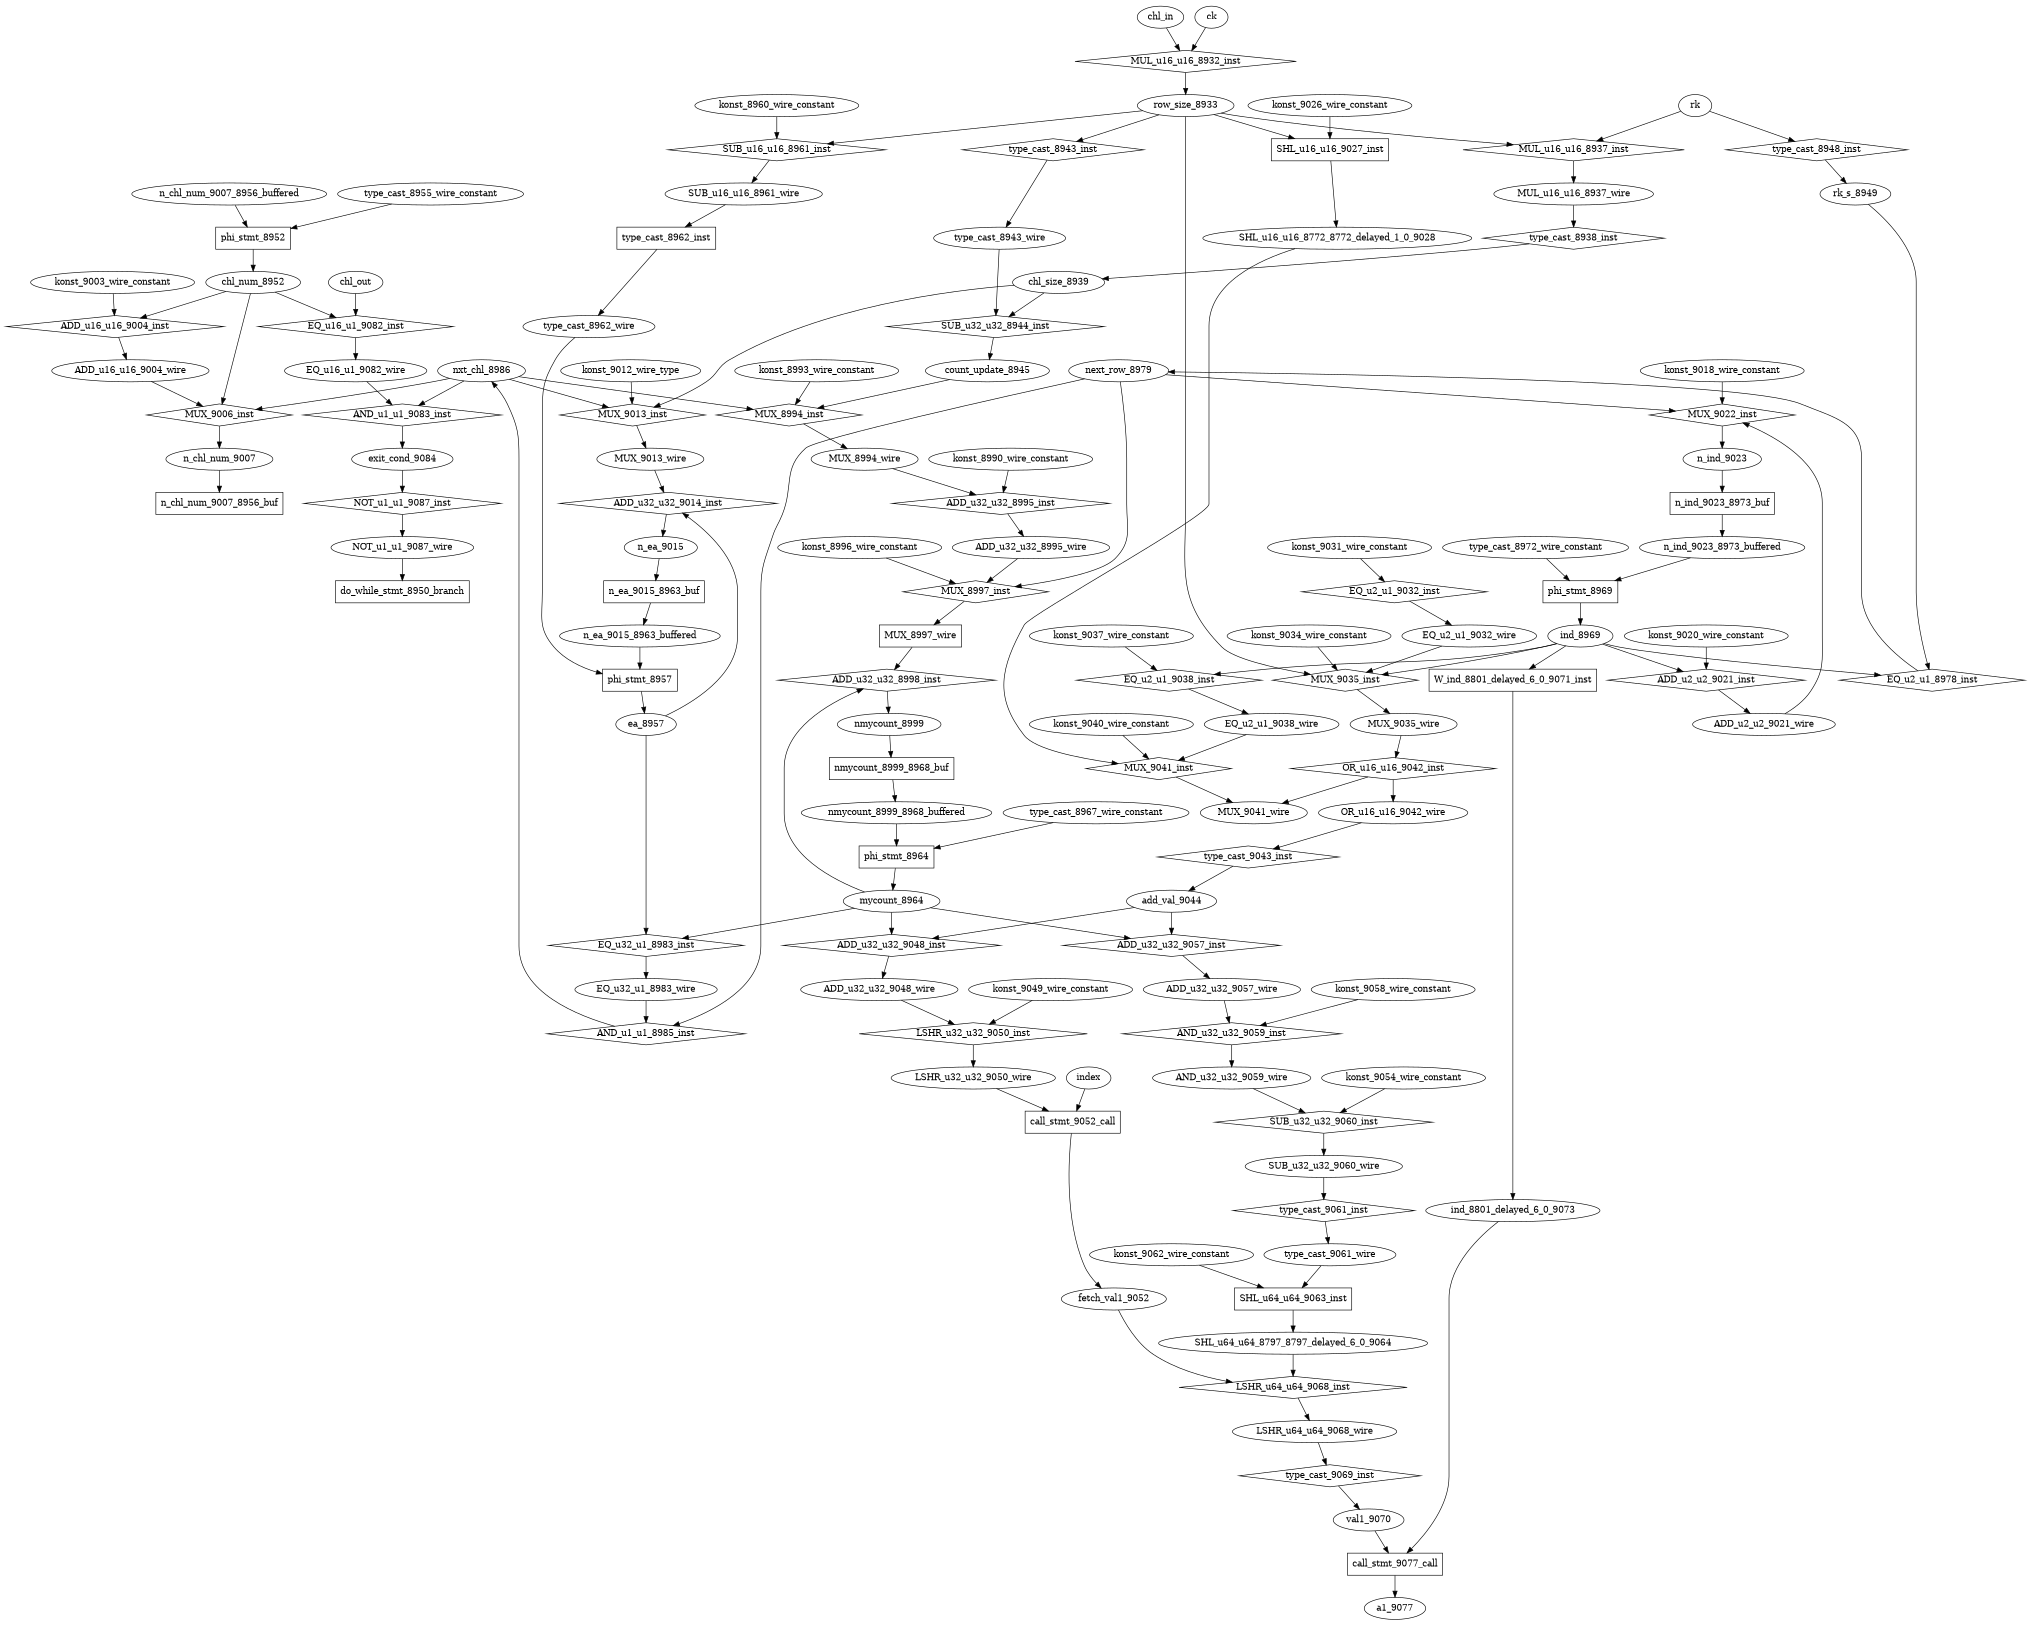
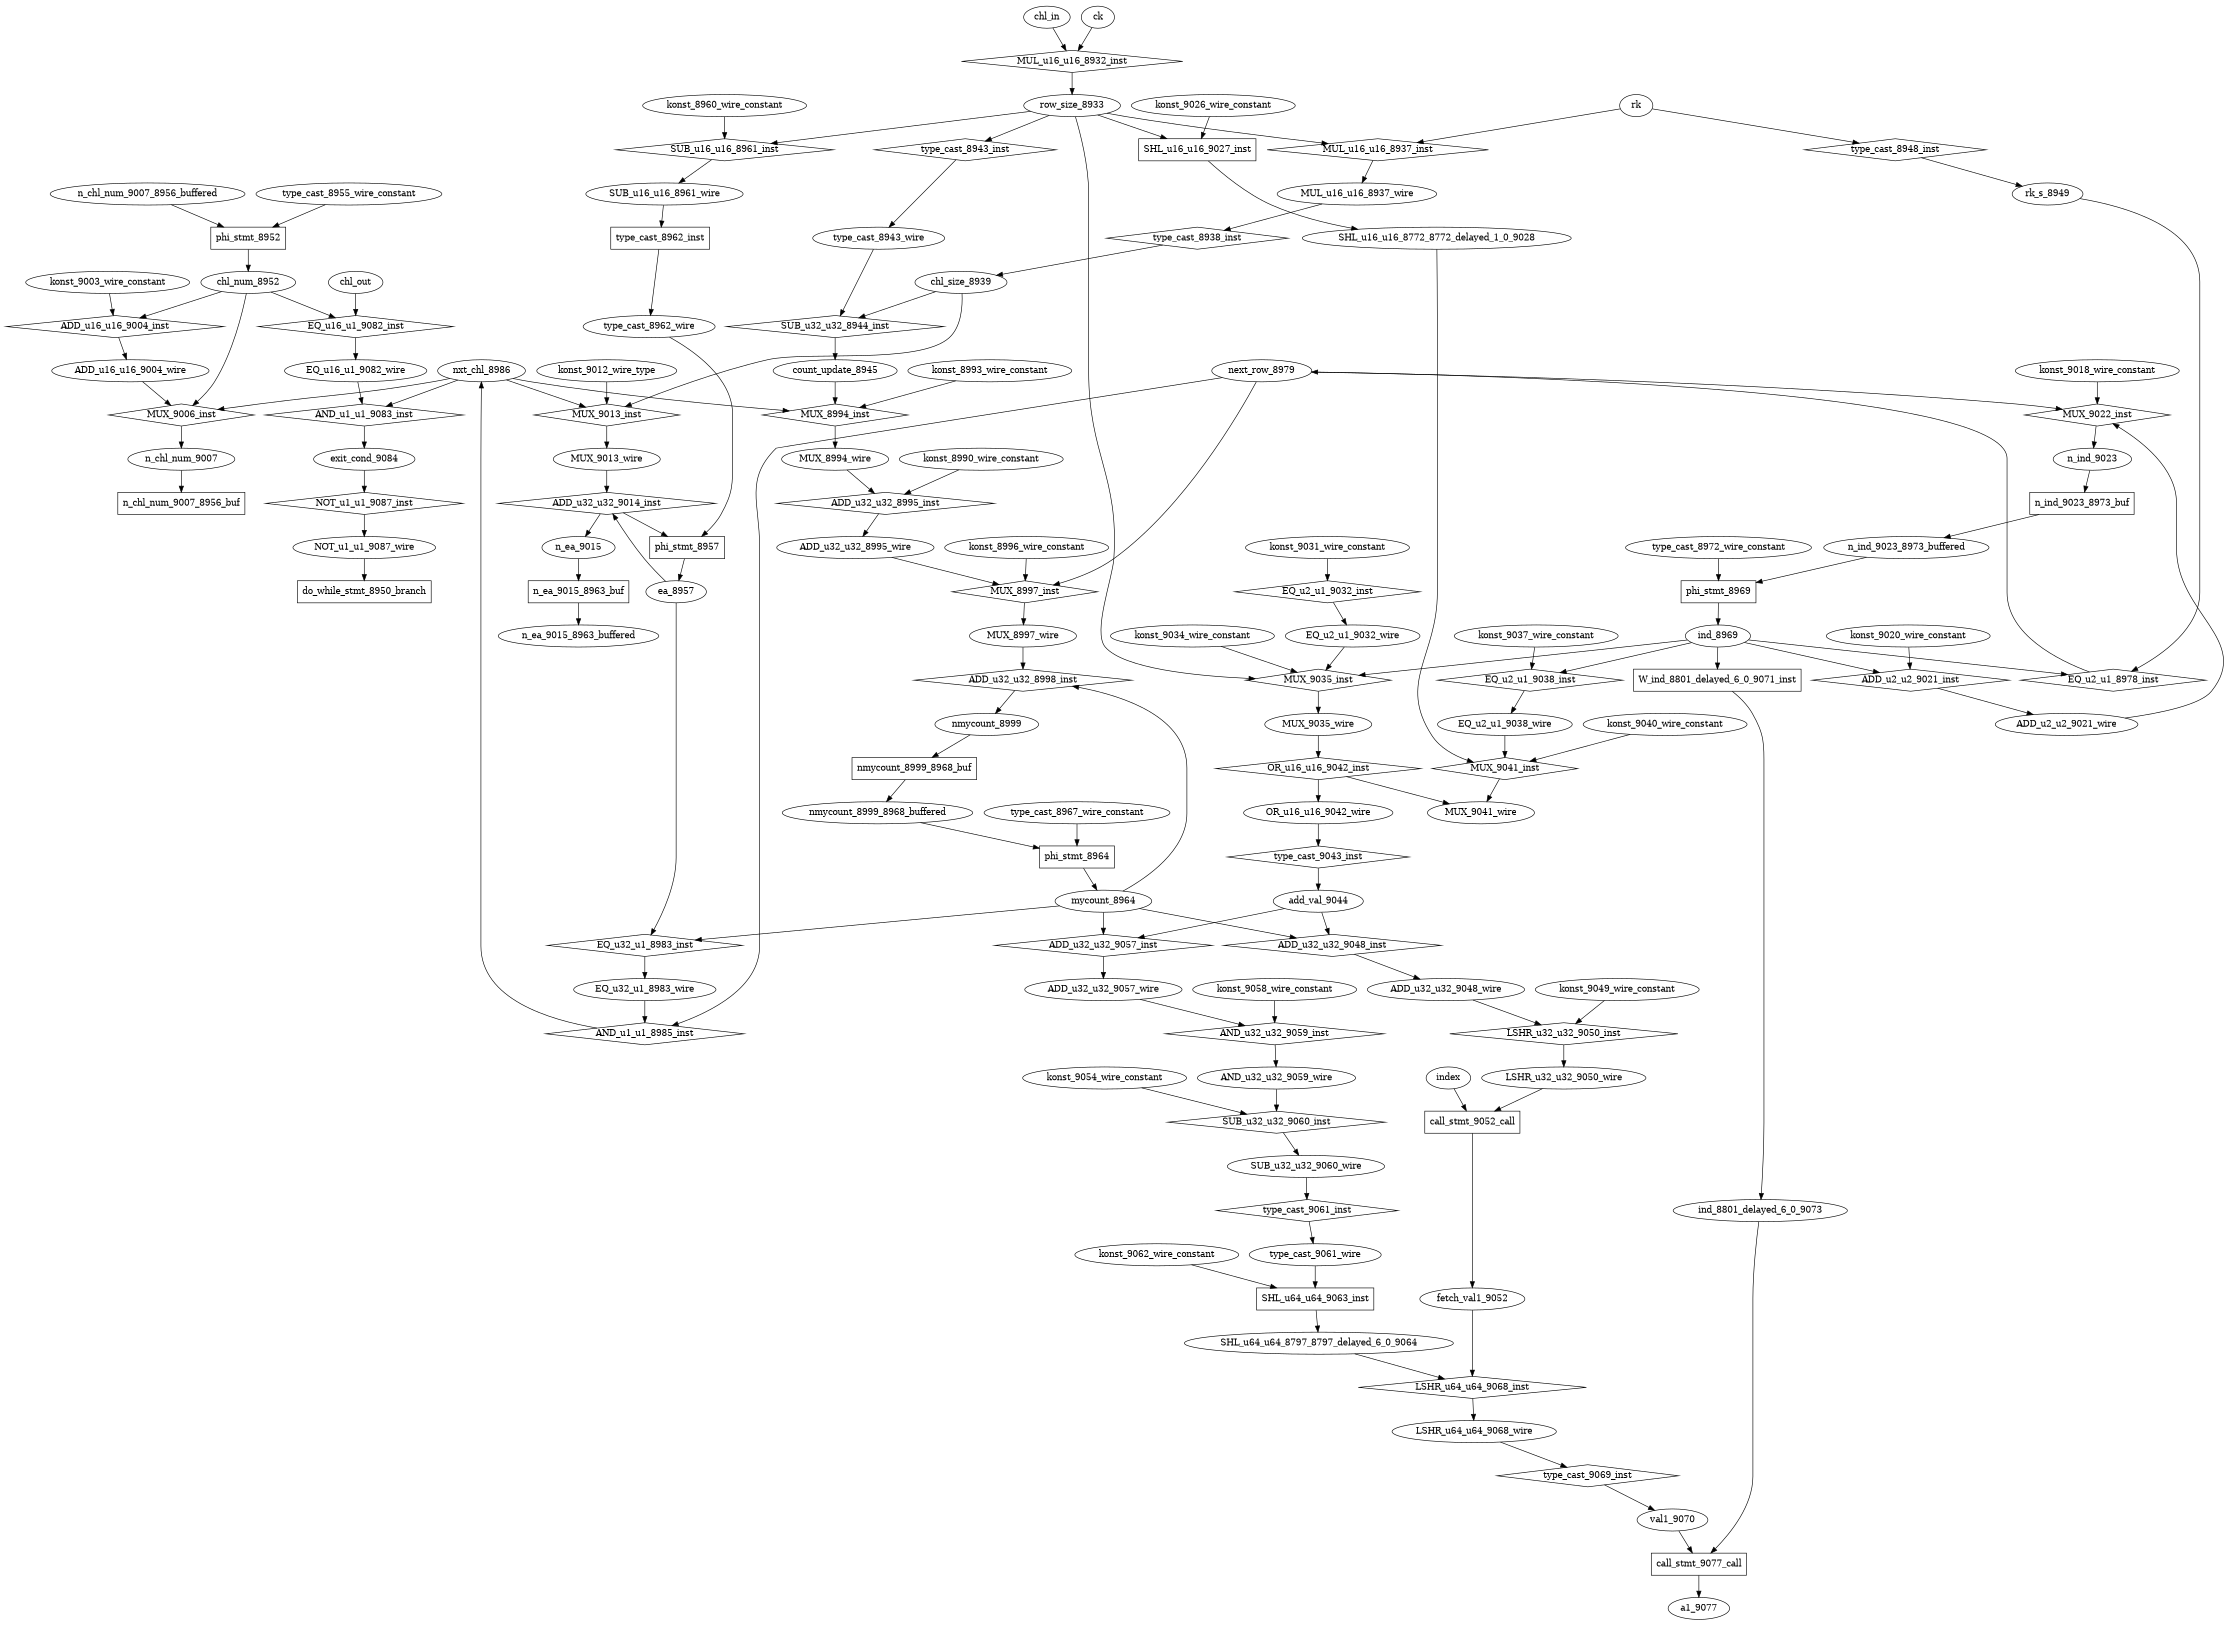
(920, 636) -> (1023, 636)
(640, 655) -> (643, 523)
